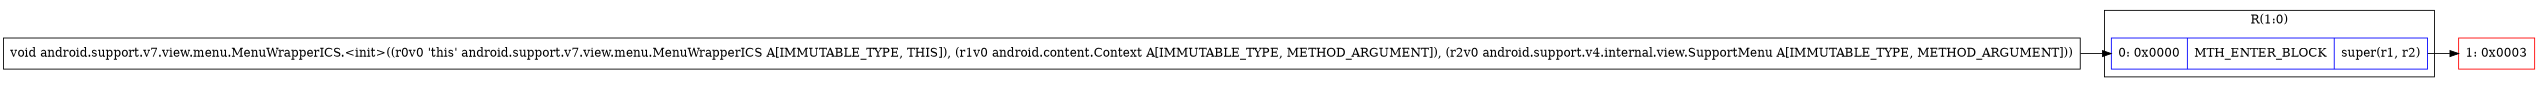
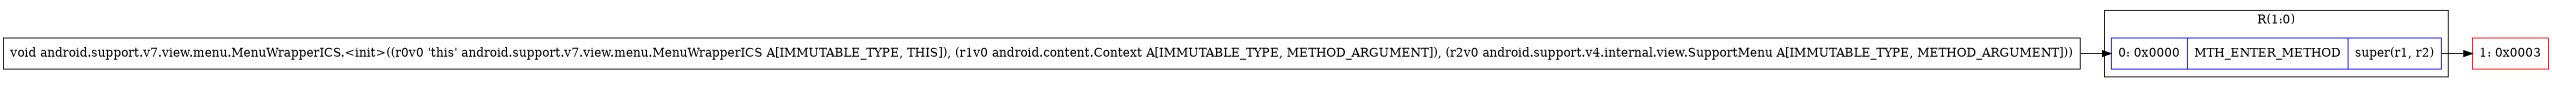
(2261, 53) -> (2268, 53)
